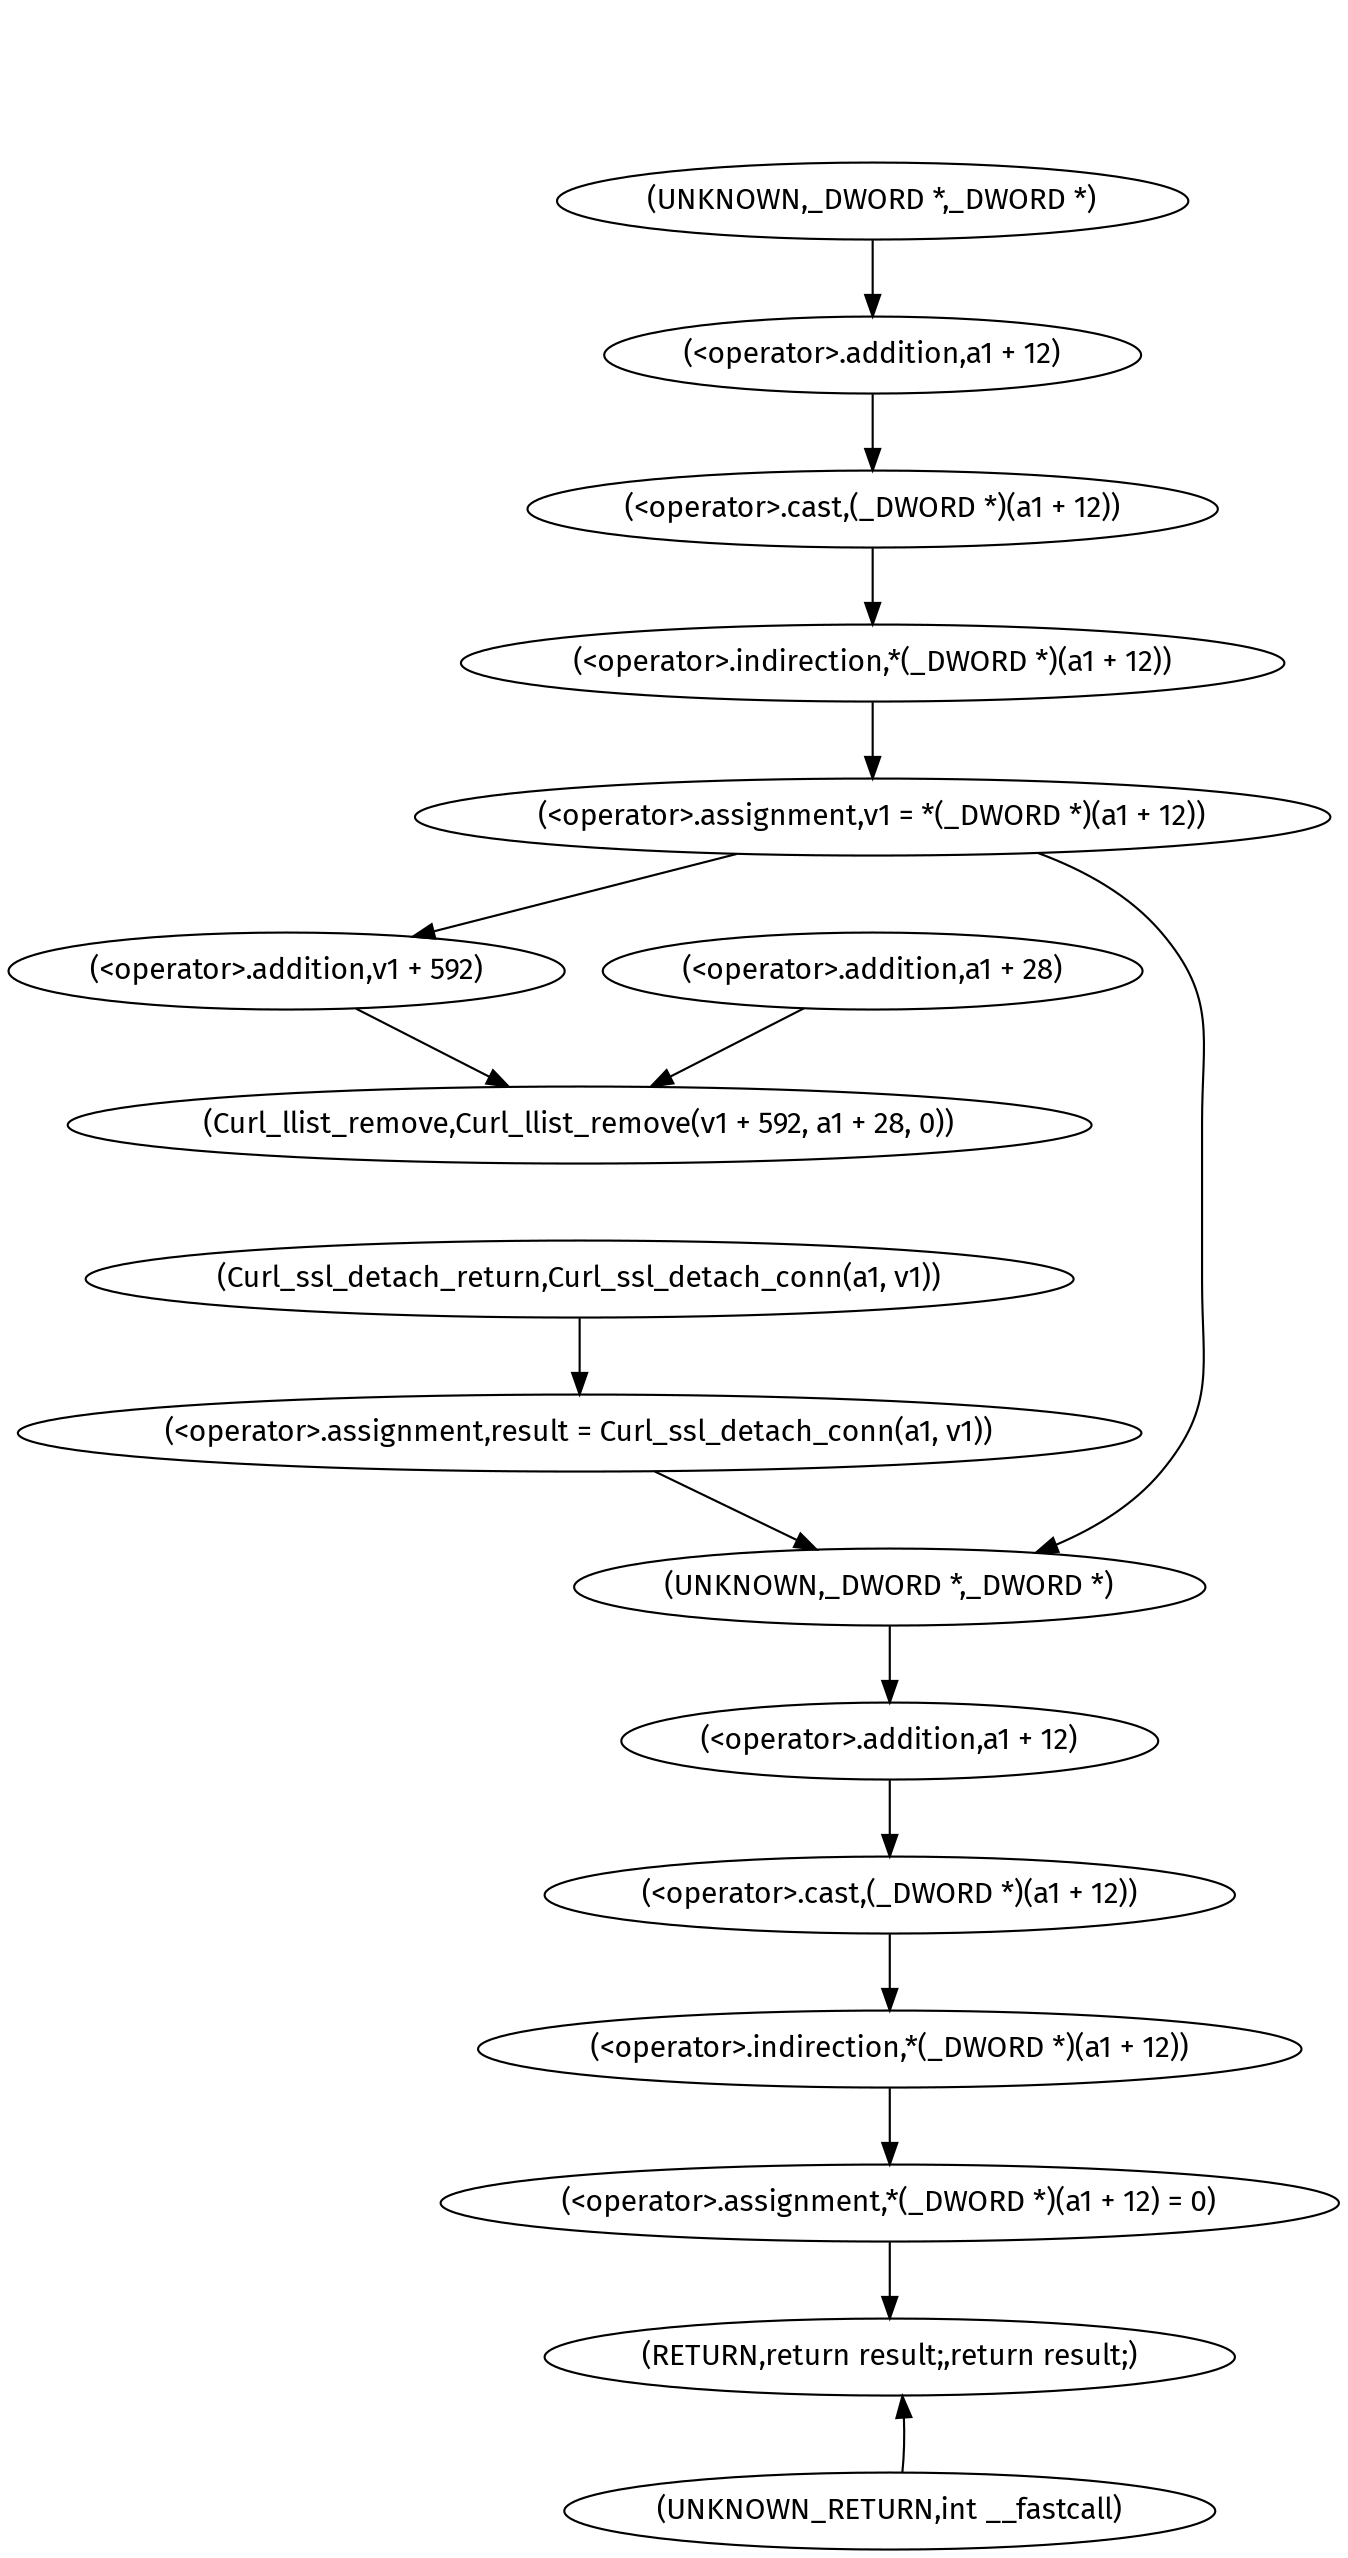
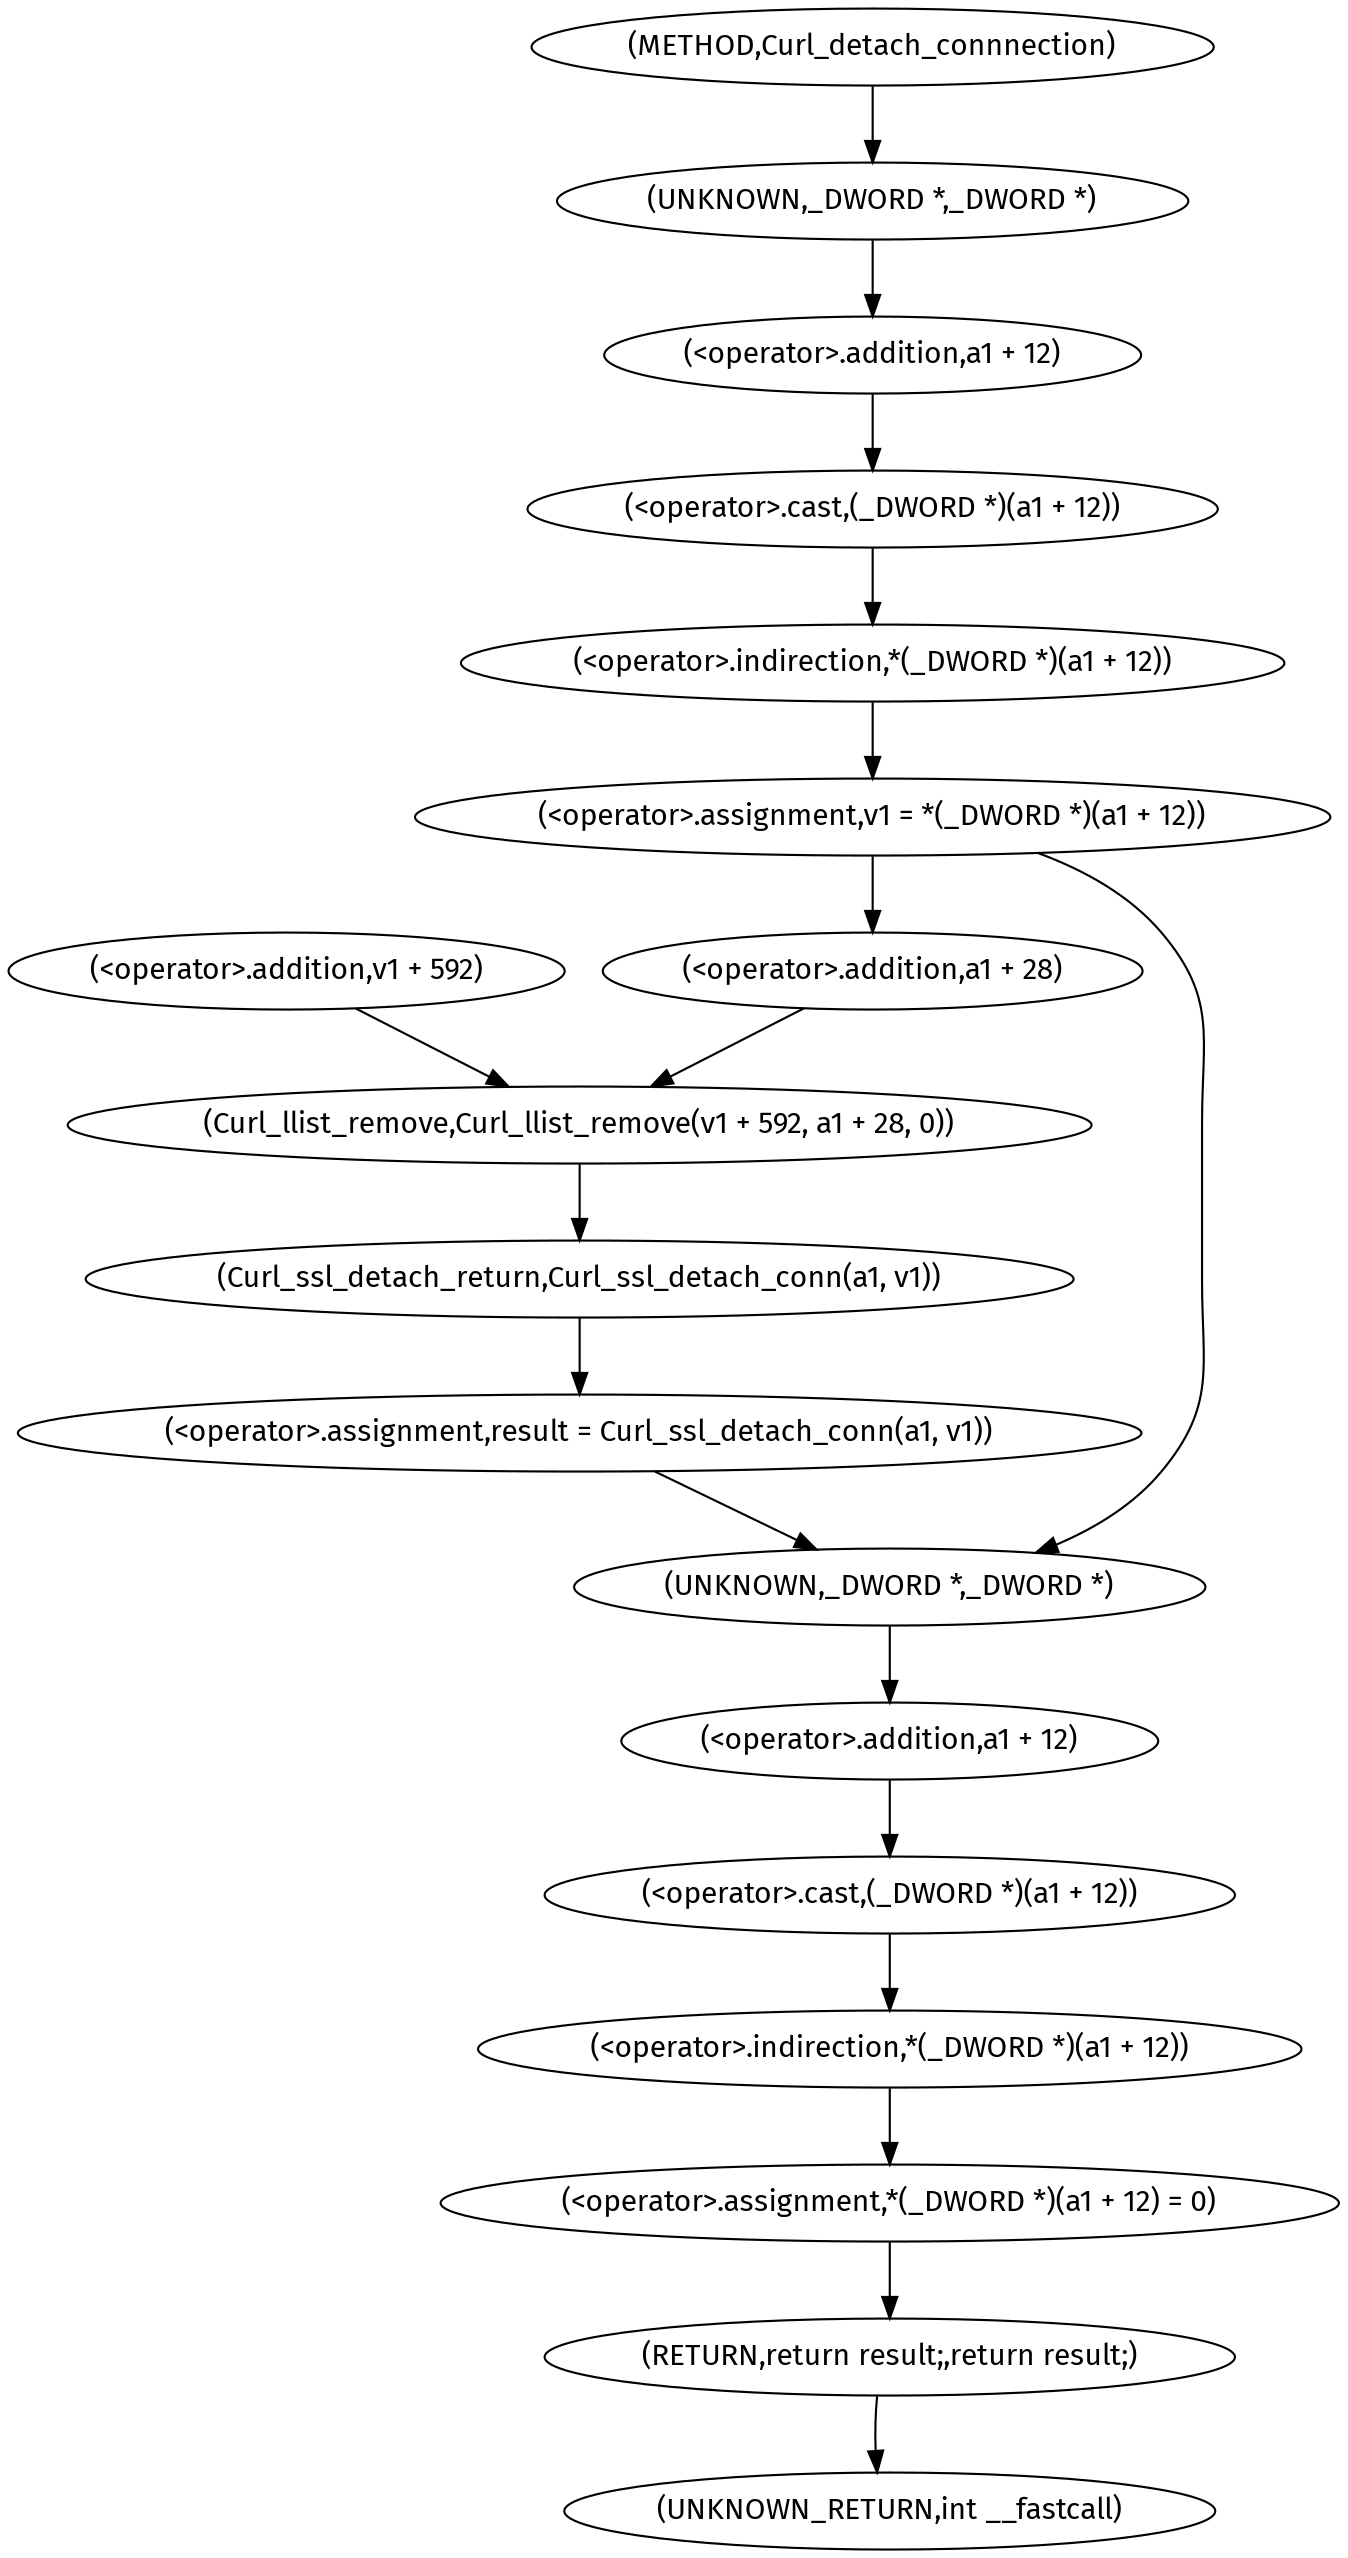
none -> (873, 47)
(585, 893) -> (873, 884)
none -> (580, 1192)
(904, 2445) -> (875, 2424)
